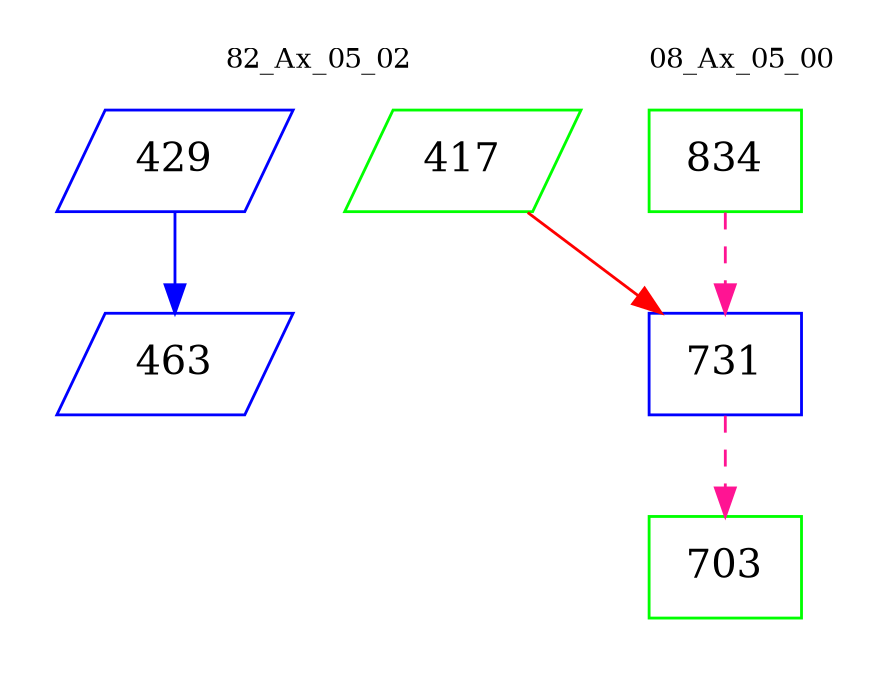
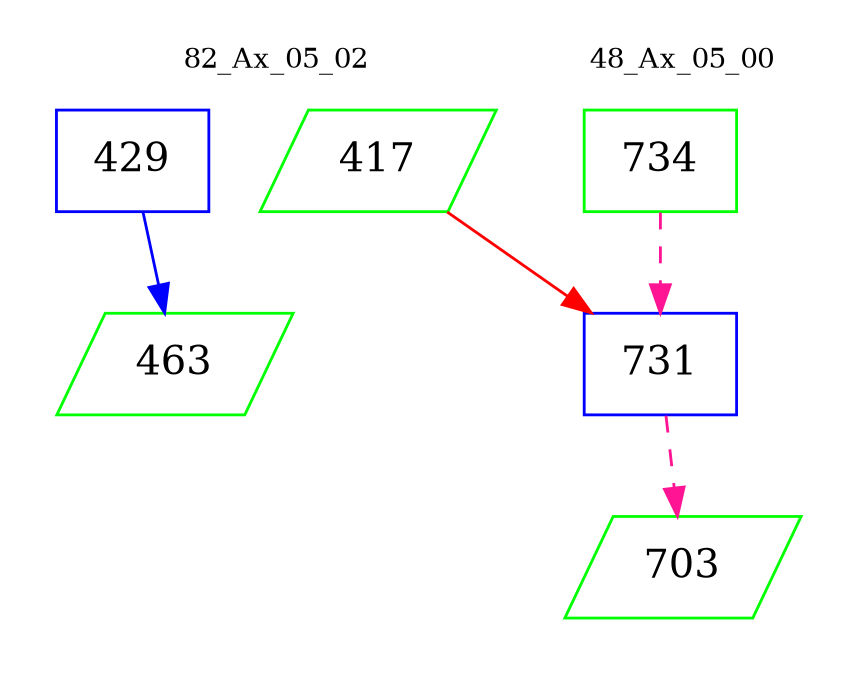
(742, 61) -> (683, 61)
(175, 161) -> (133, 161)
(725, 161) -> (660, 161)
(175, 364) -> (175, 364)
(725, 567) -> (683, 567)
